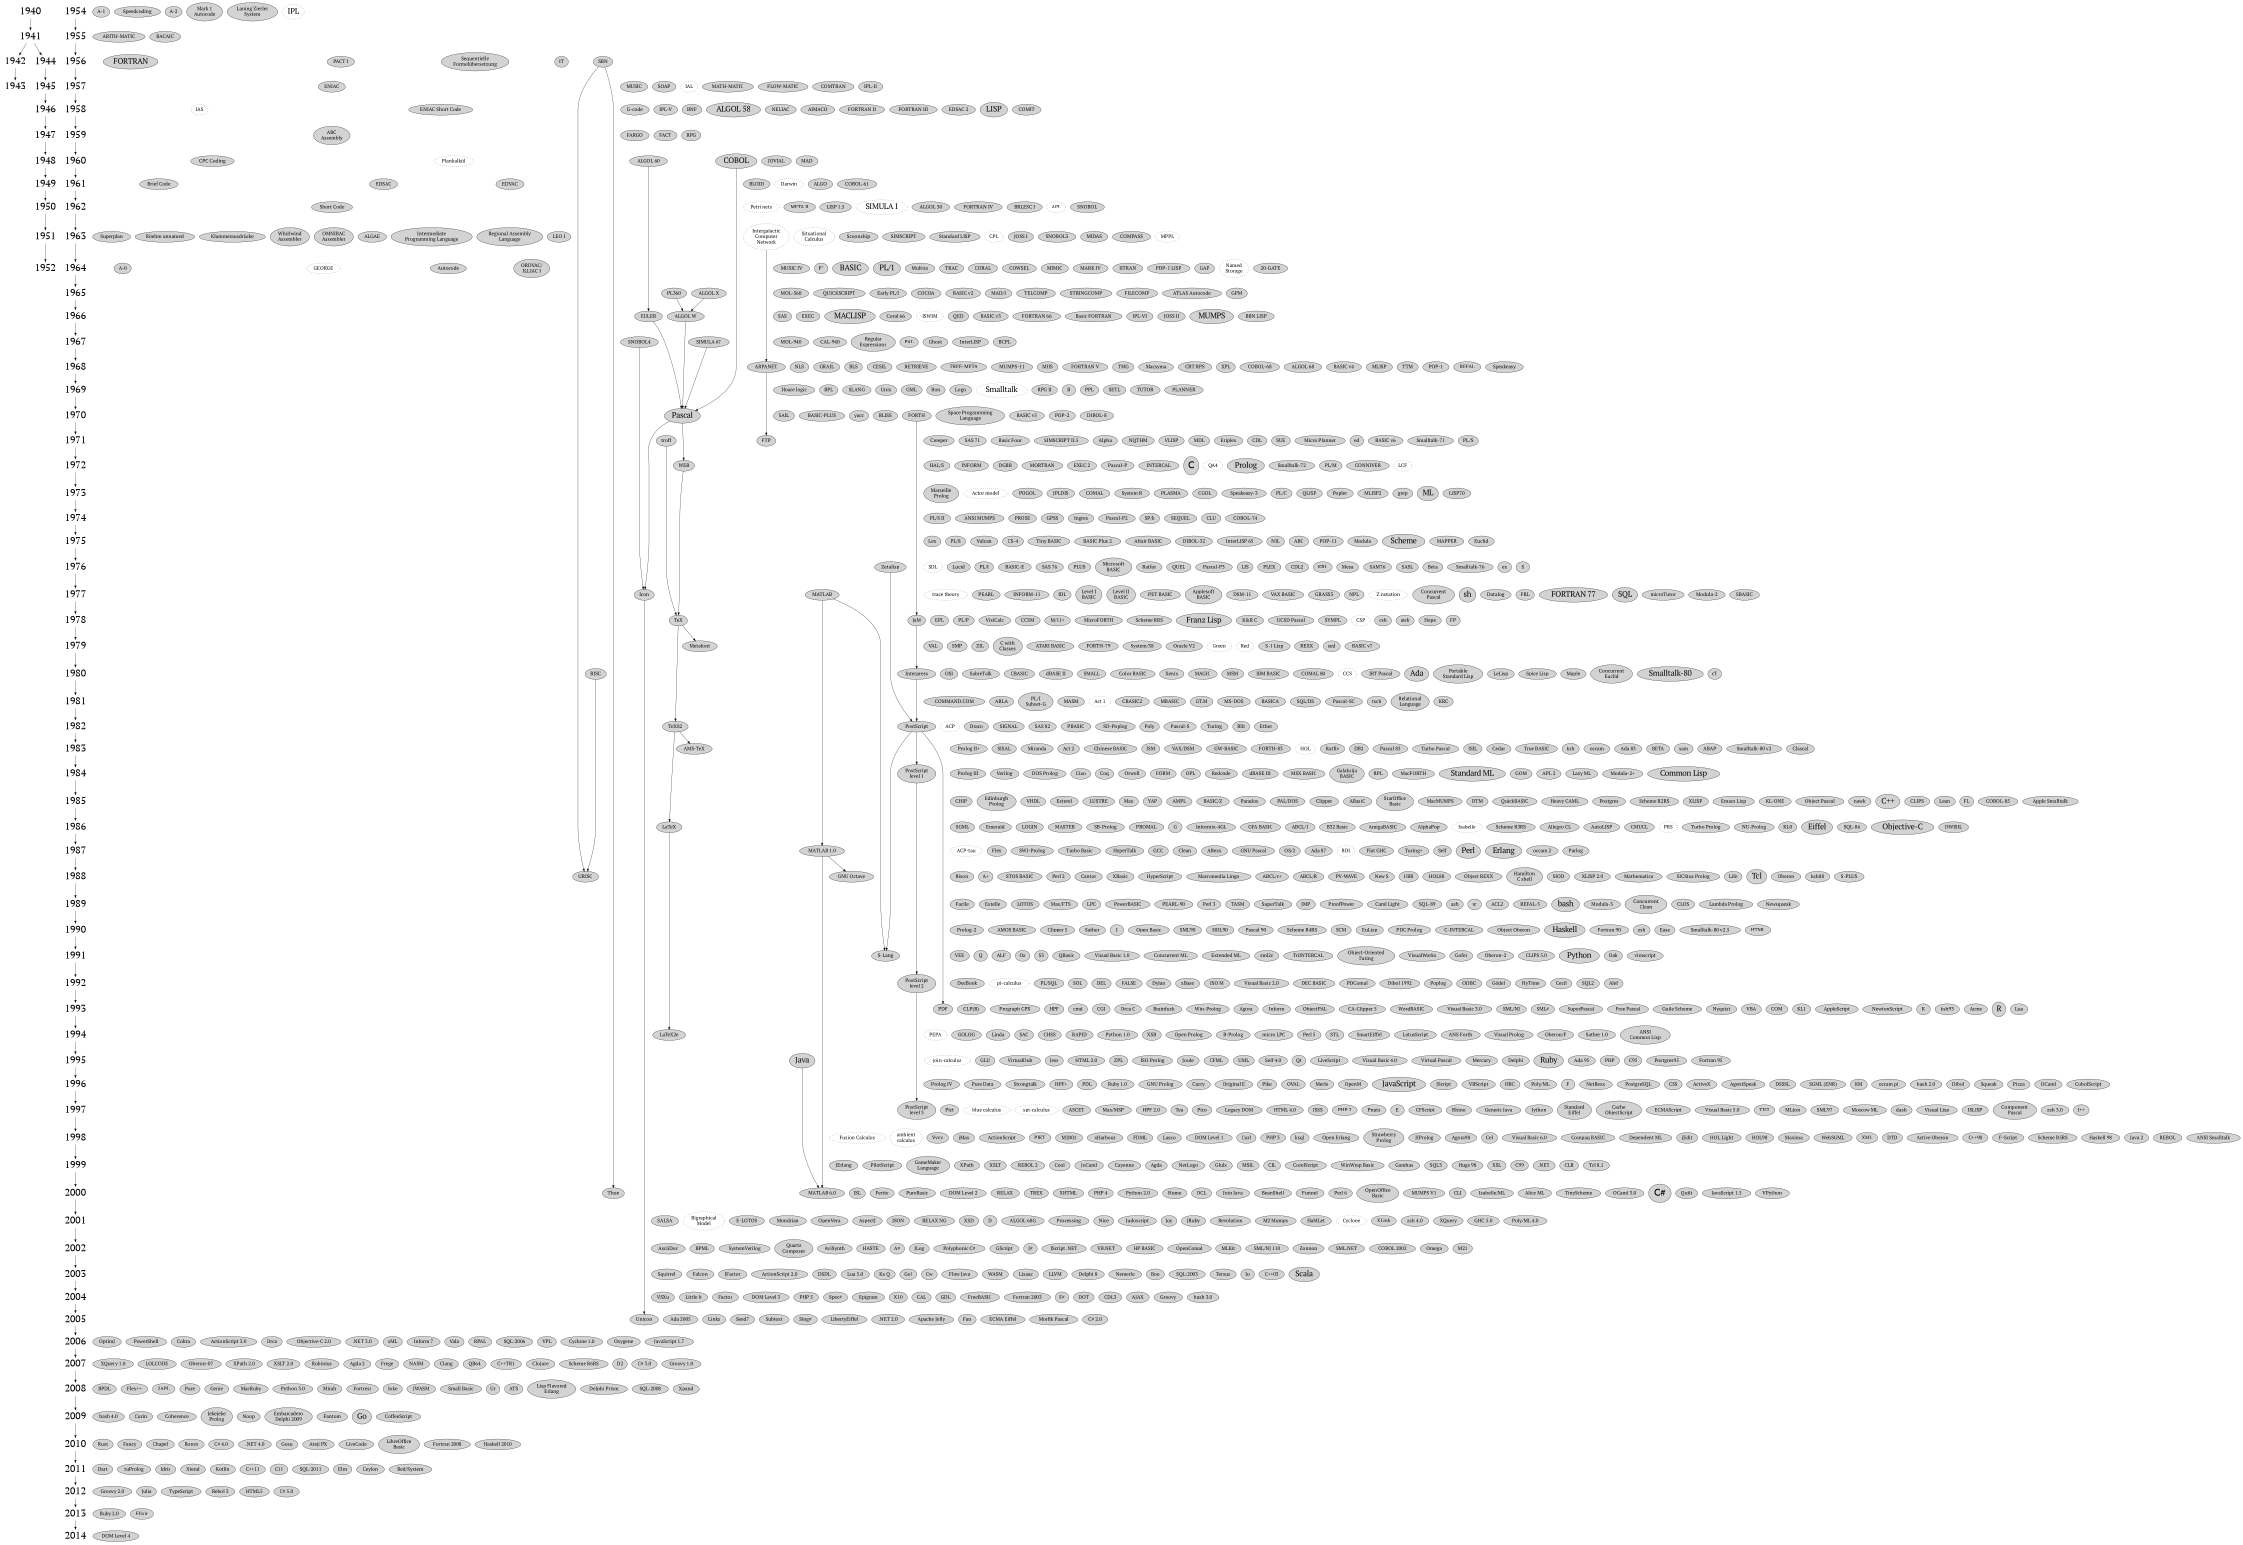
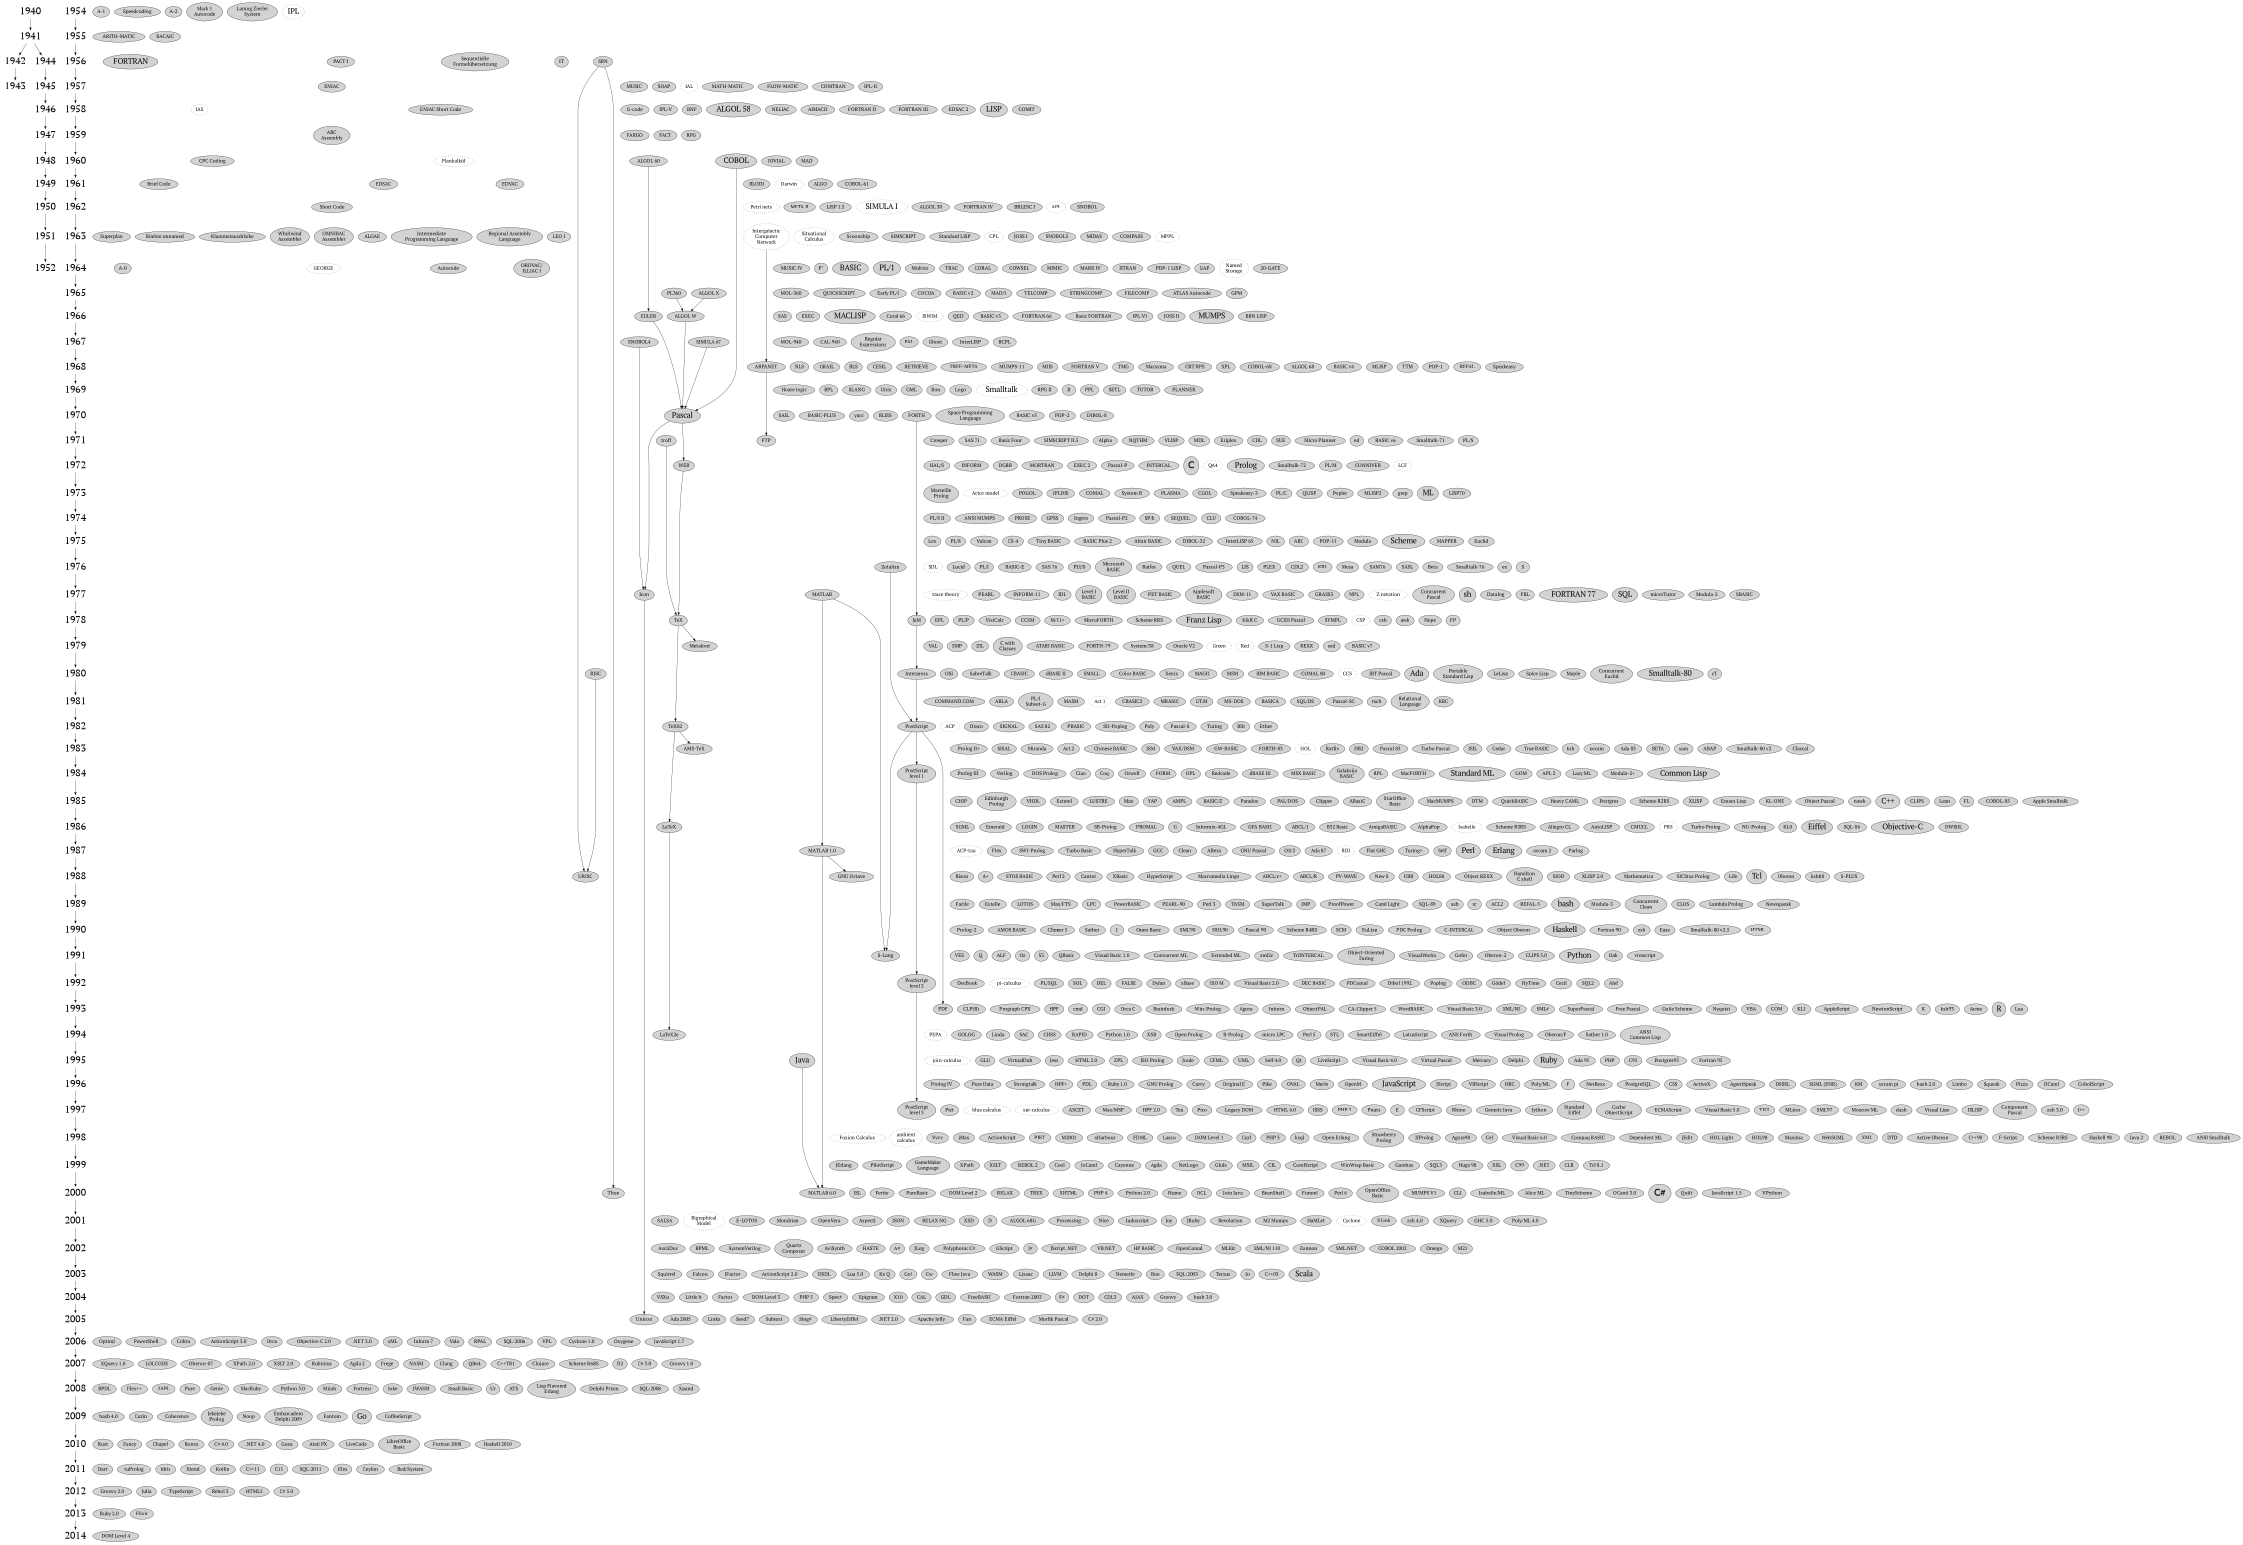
(1958, 1084) -> (1960, 1084)
